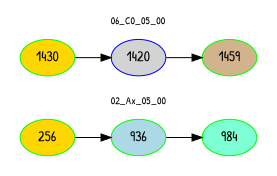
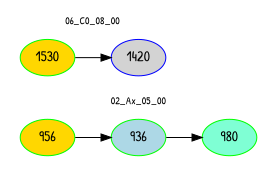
(139, 22) -> (93, 22)
(48, 58) -> (48, 58)
(230, 58) -> none
(48, 138) -> (48, 138)
(230, 138) -> (230, 138)
